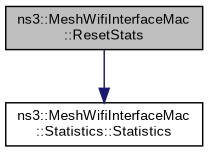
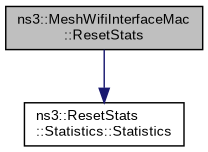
(104, 124) -> (104, 124)
